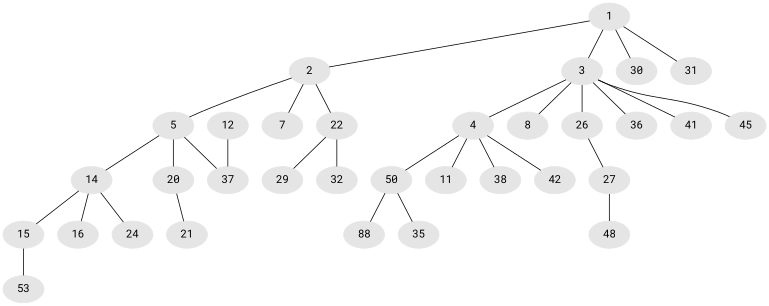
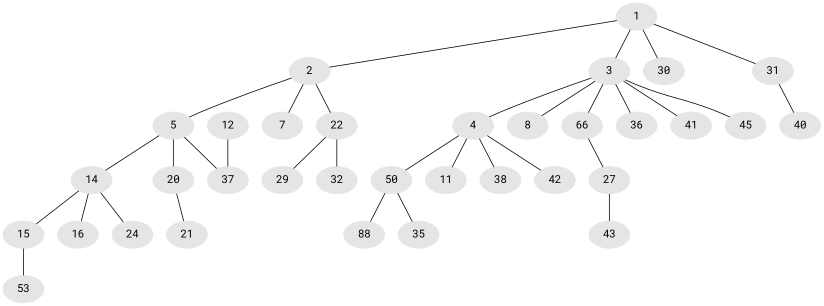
(582, 126) -> (582, 126)
none -> (800, 126)
(609, 235) -> (609, 235)
